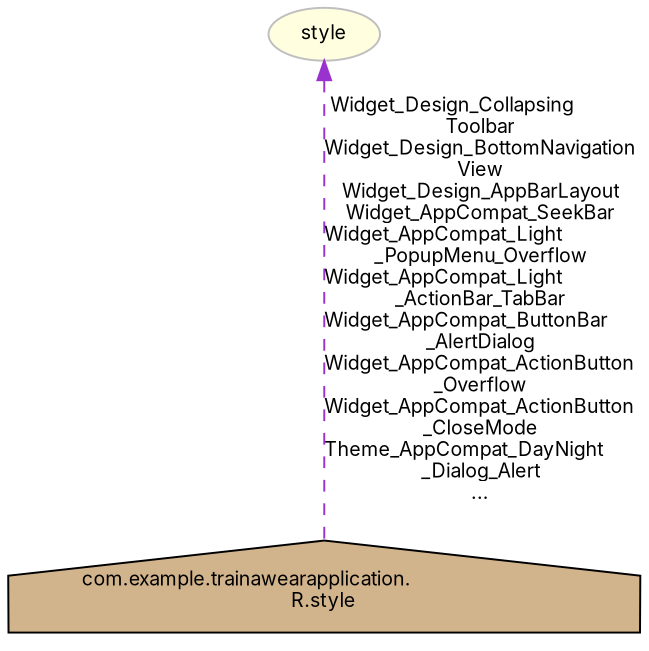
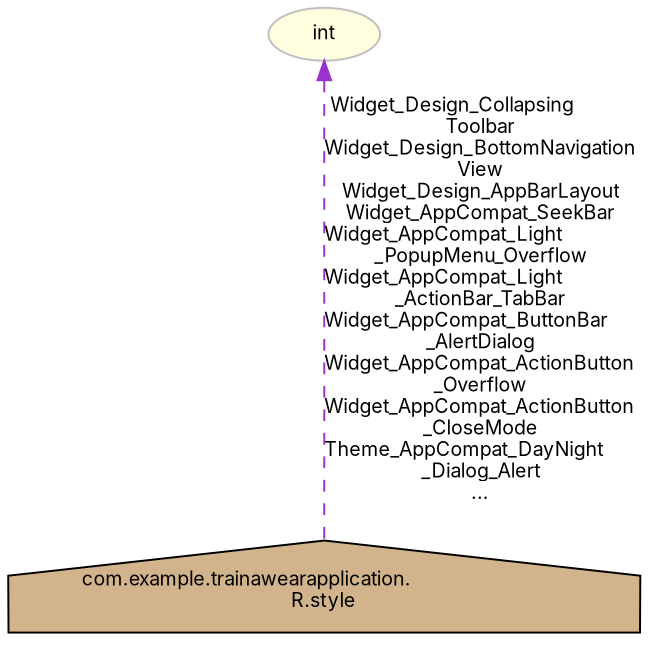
(324, 34) -> (324, 34)
